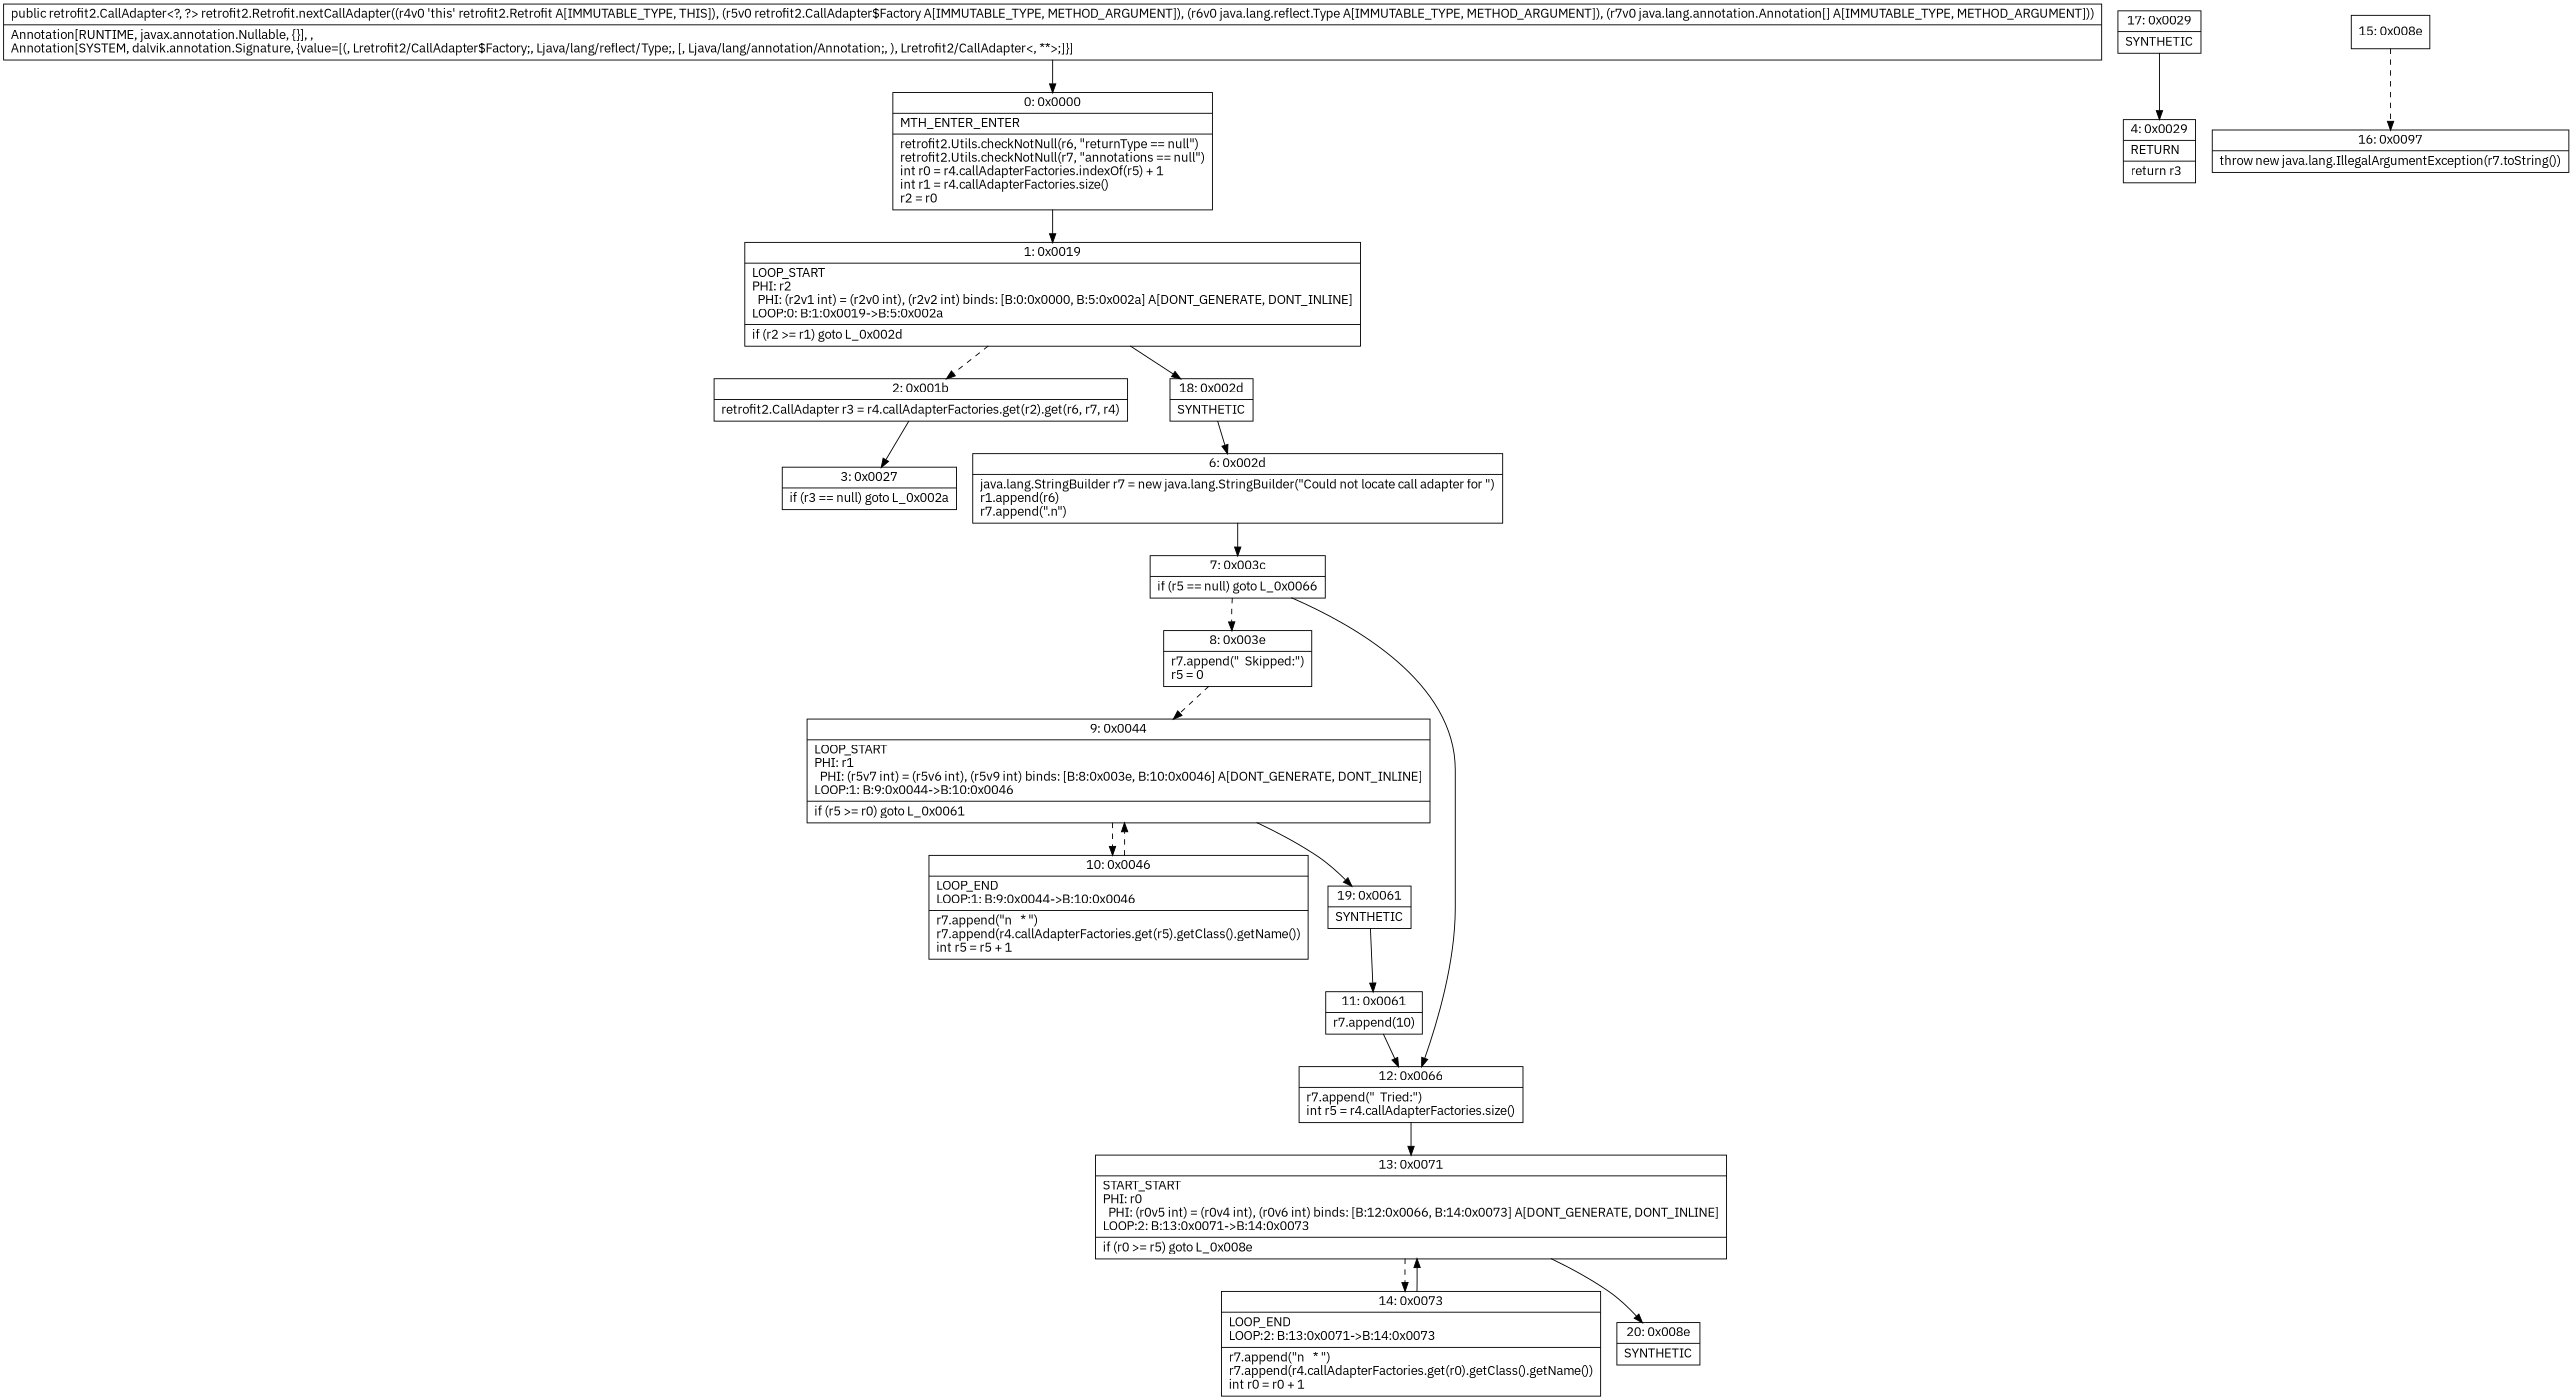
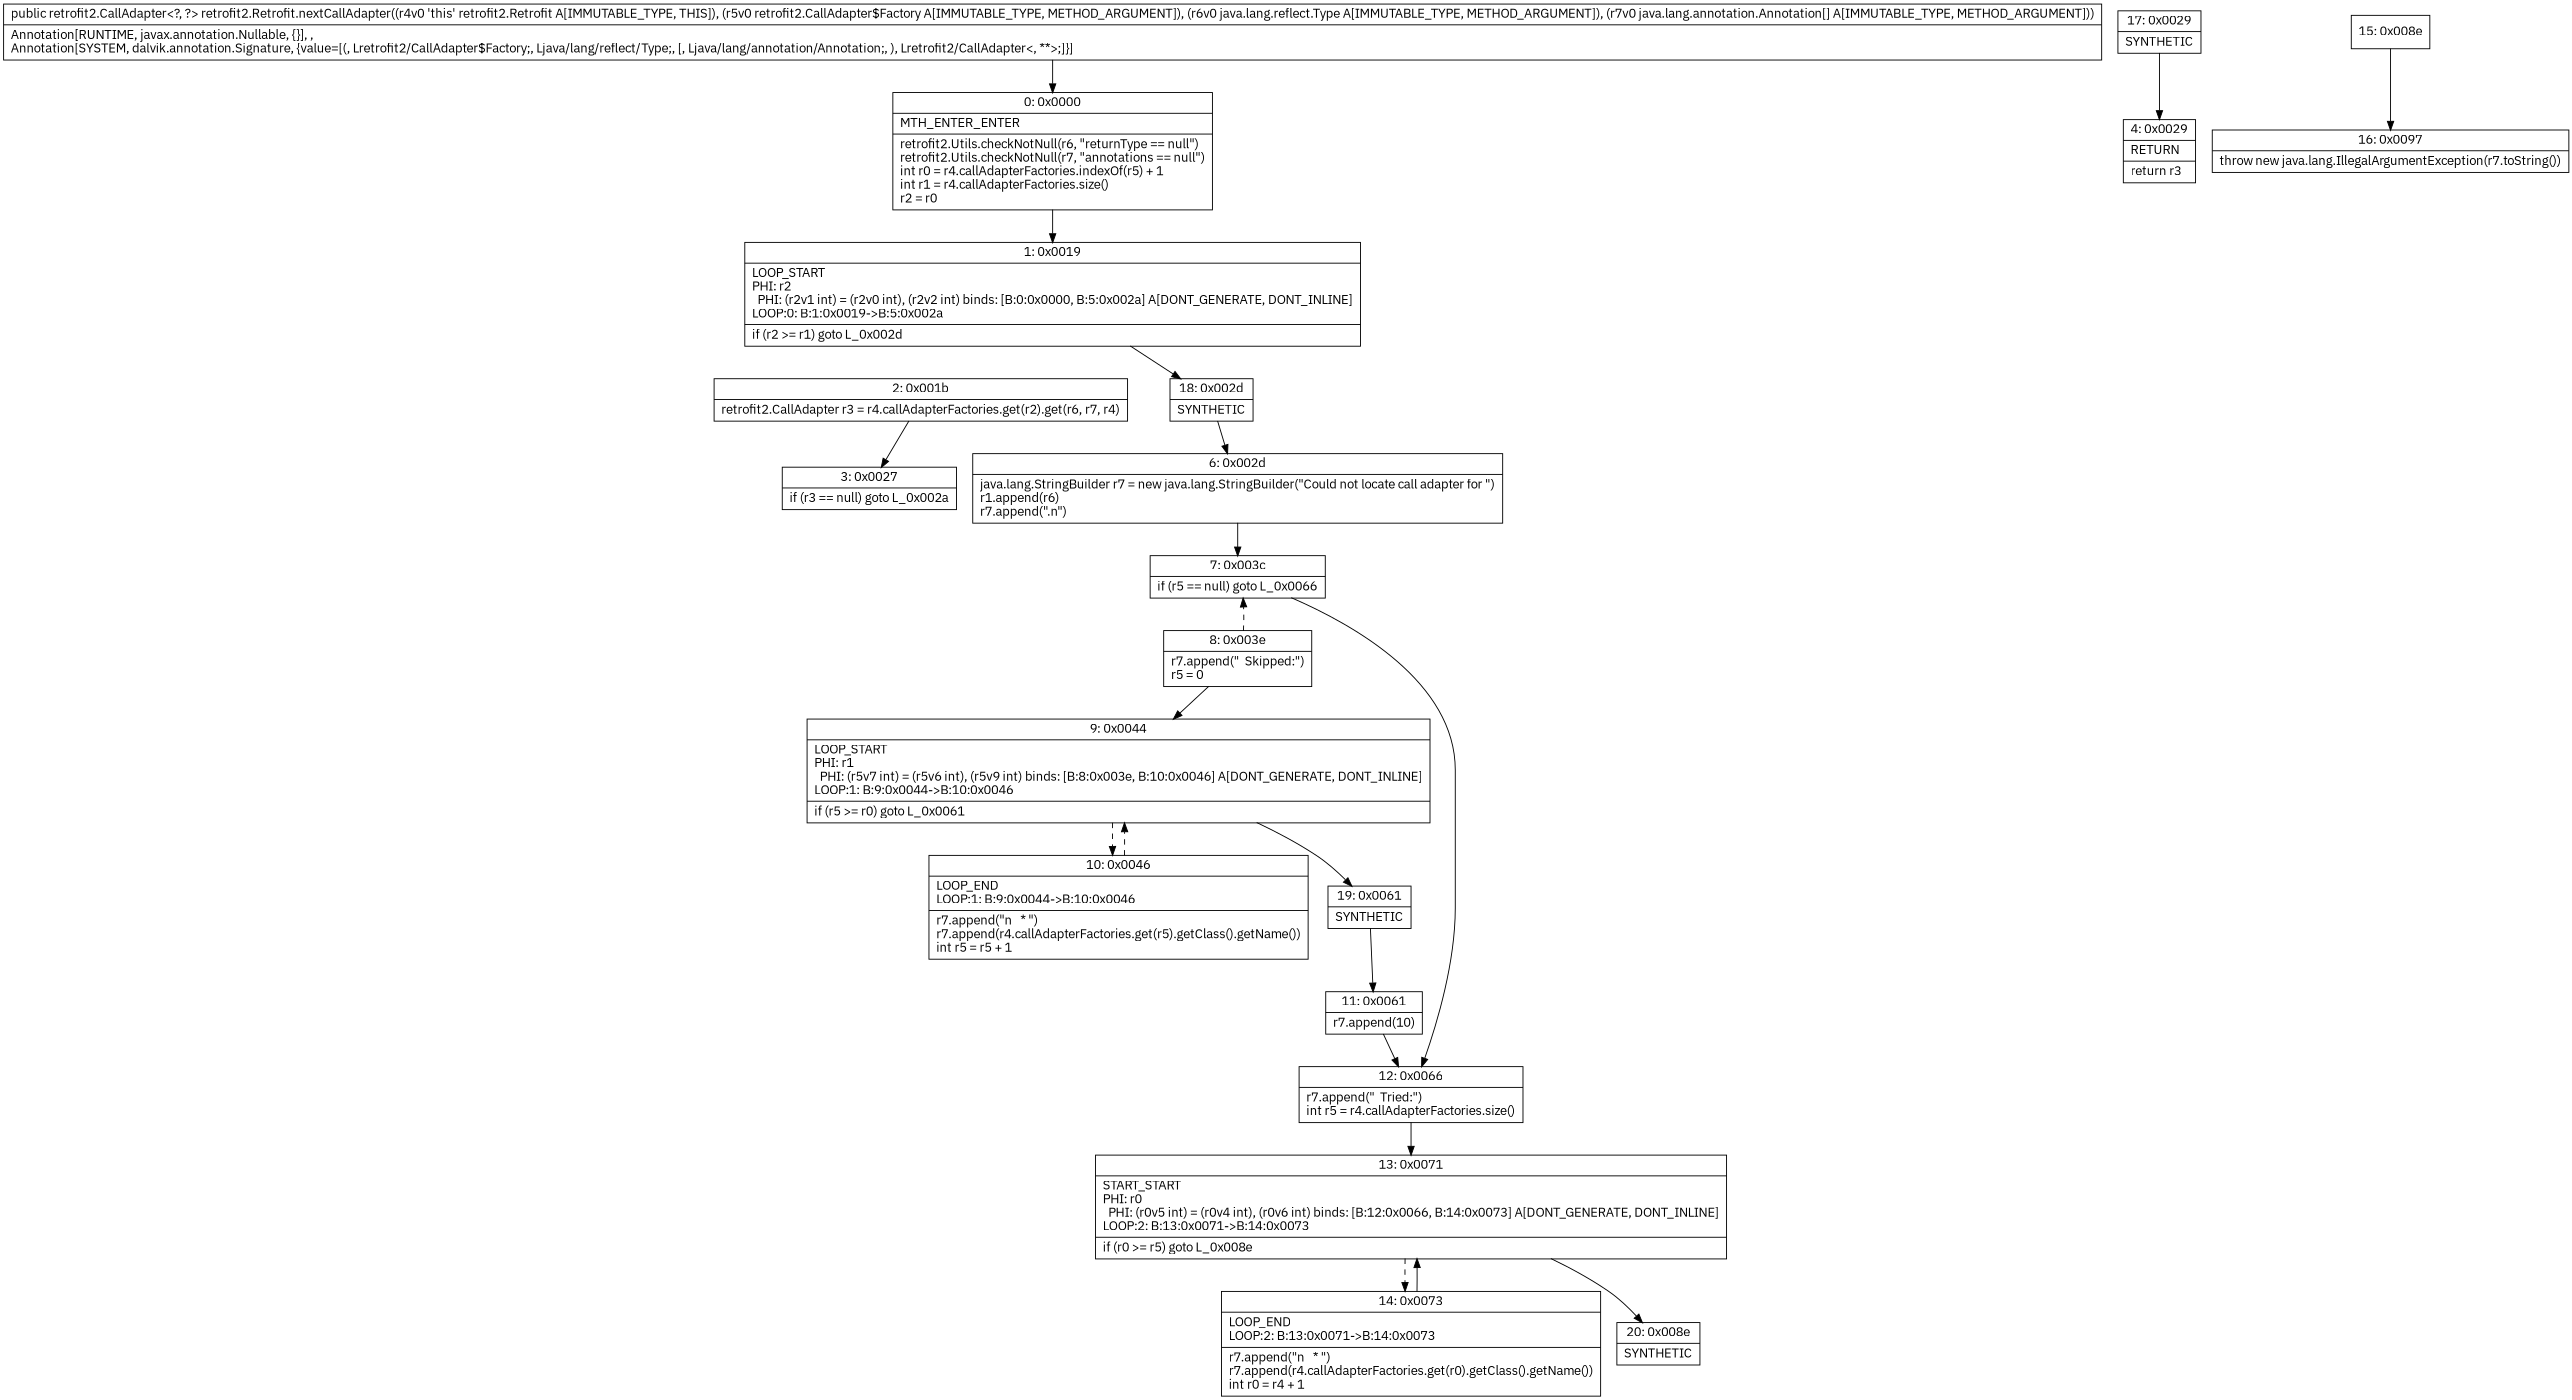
(2391, 85) -> (2391, 85)
(971, 360) -> none
(1232, 610) -> (1244, 619)
(1194, 700) -> (1194, 700)
(1267, 1385) -> (1267, 1385)
